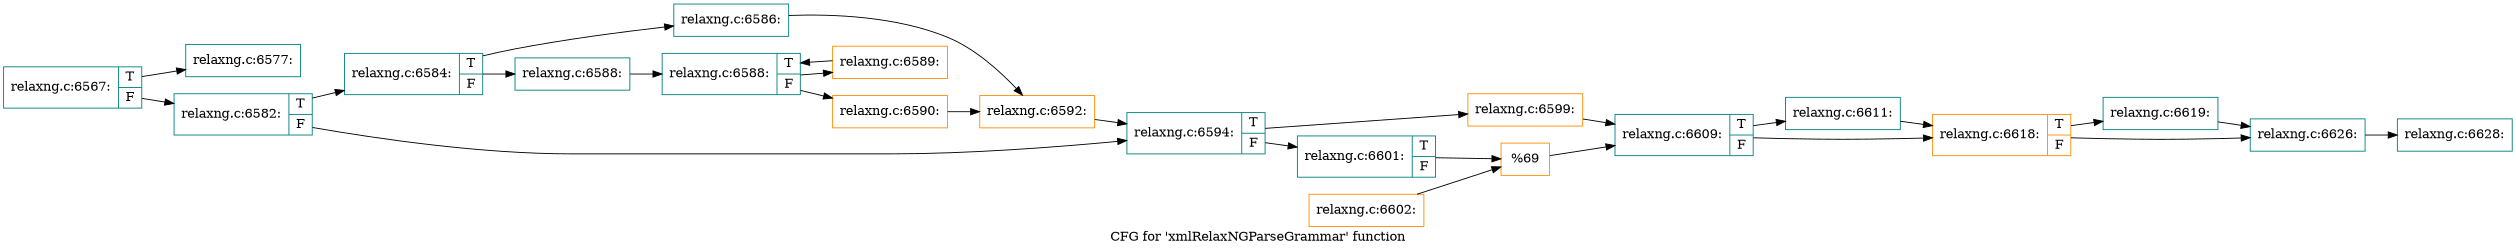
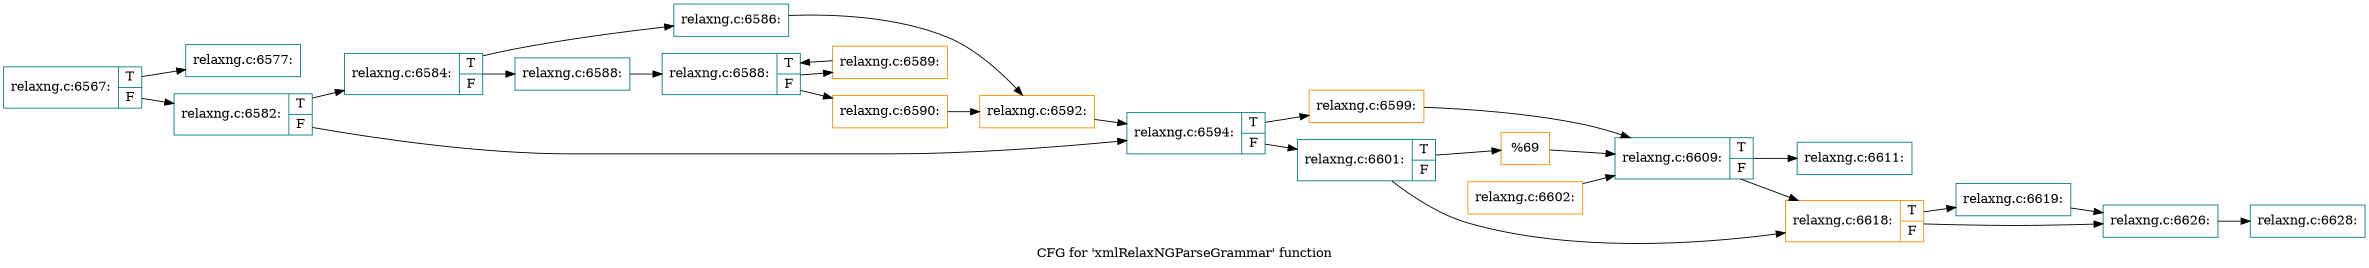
(1912, 123) -> (1578, 241)
(1455, 182) -> (1594, 181)
